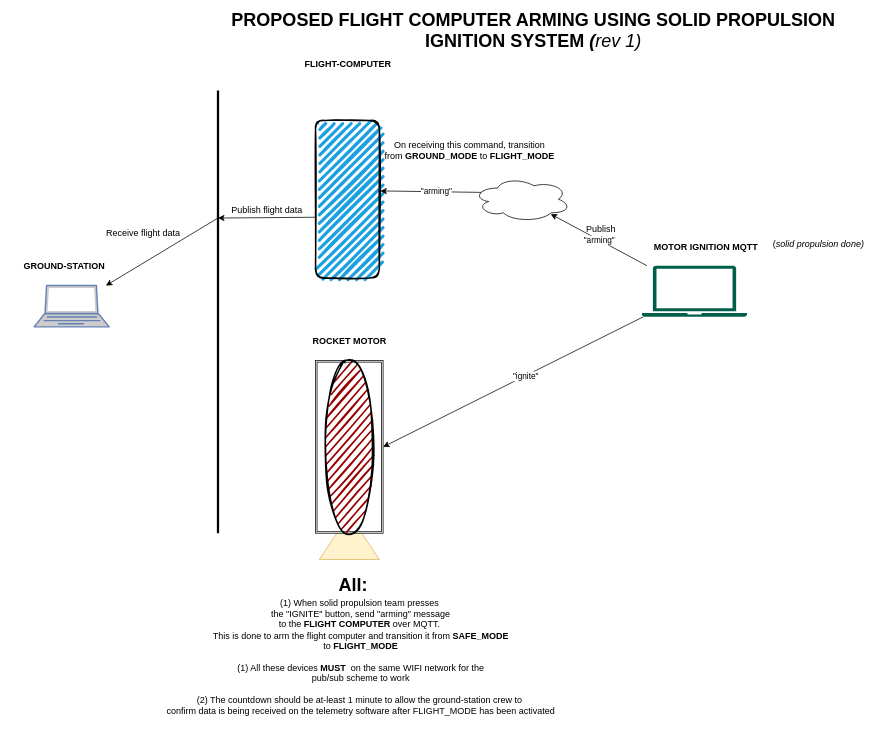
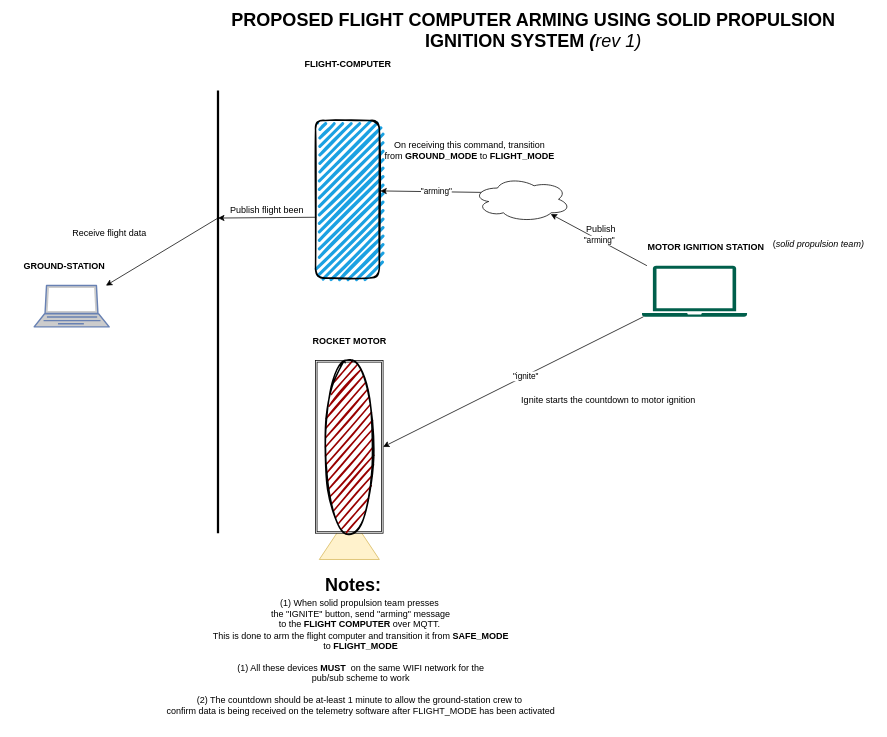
(267, 210) -> (267, 210)
(143, 233) -> (109, 233)
(818, 244) -> (818, 244)
(706, 247) -> (706, 247)
none -> (608, 405)
(353, 585) -> (353, 585)
